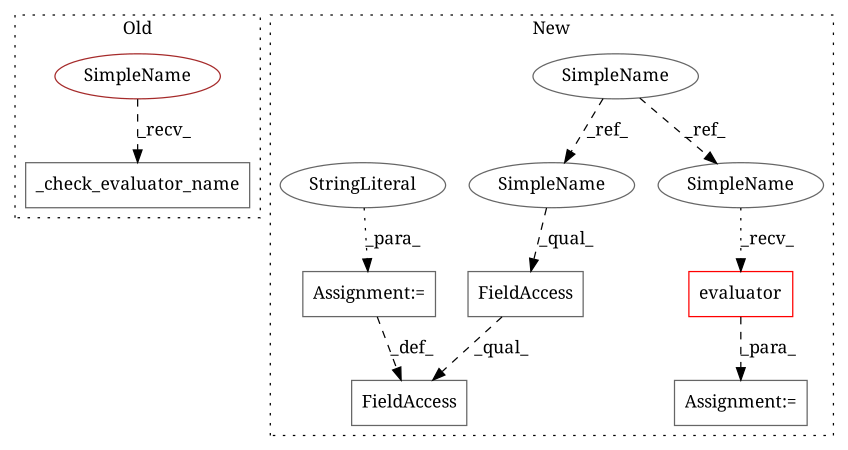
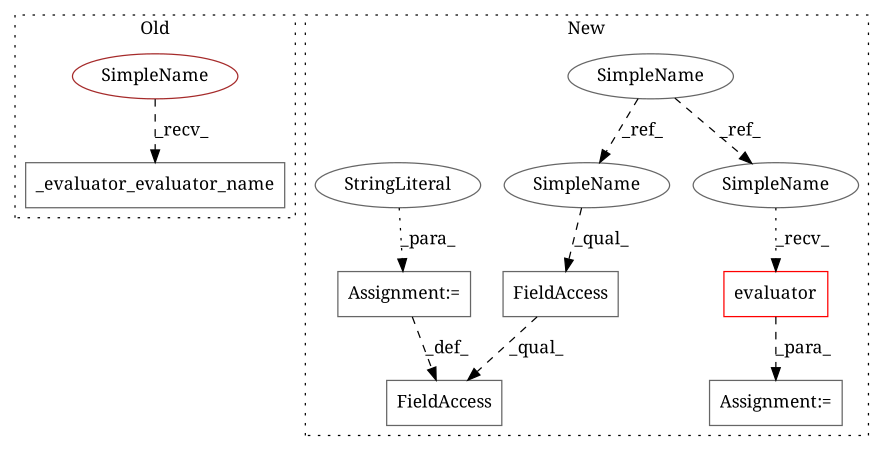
(138, 185) -> (155, 185)
